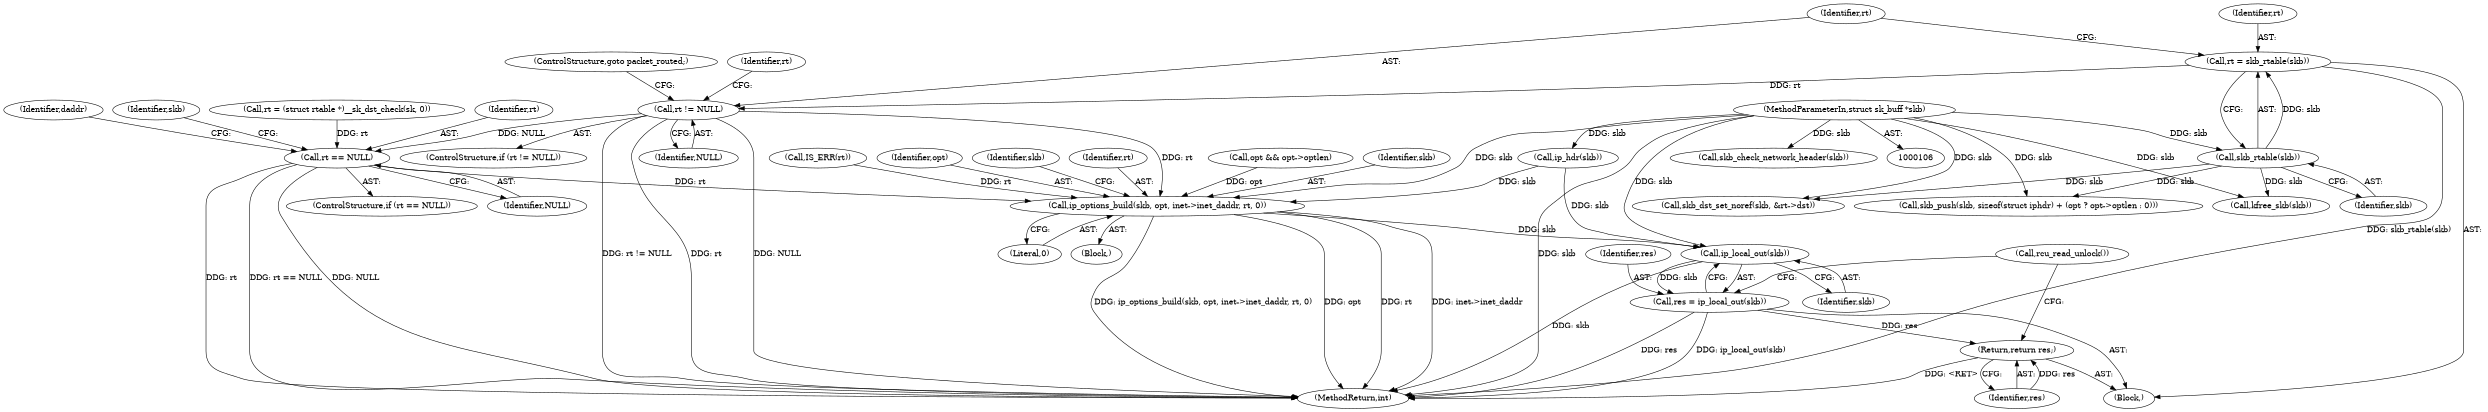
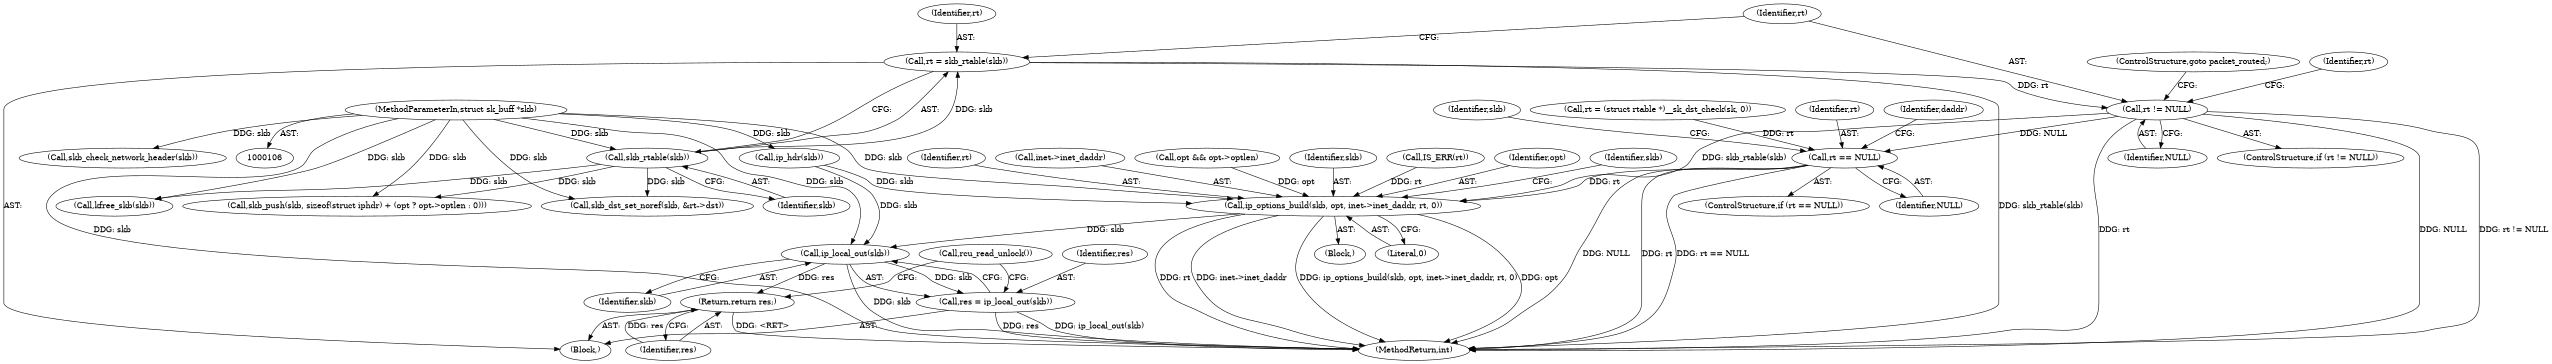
none -> (1060, 158)
(1177, 158) -> (1744, 158)
(1864, 327) -> (794, 277)
